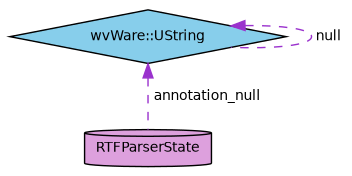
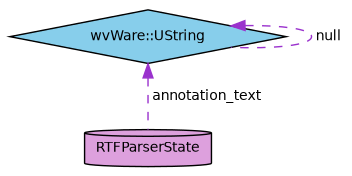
(205, 97) -> (205, 97)
